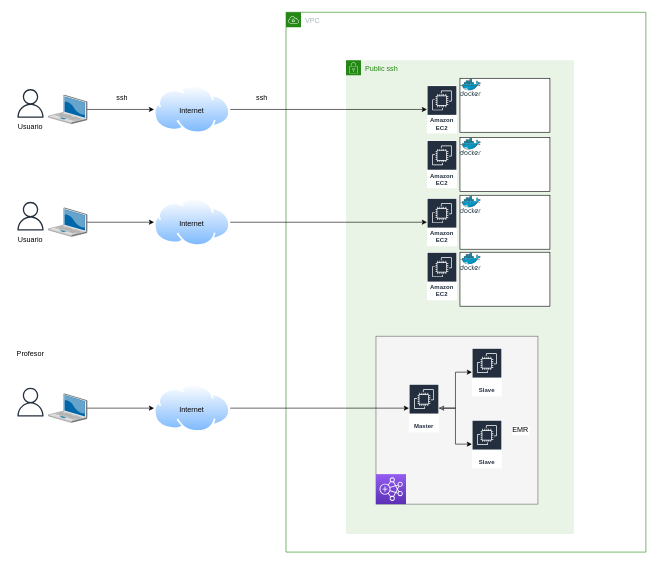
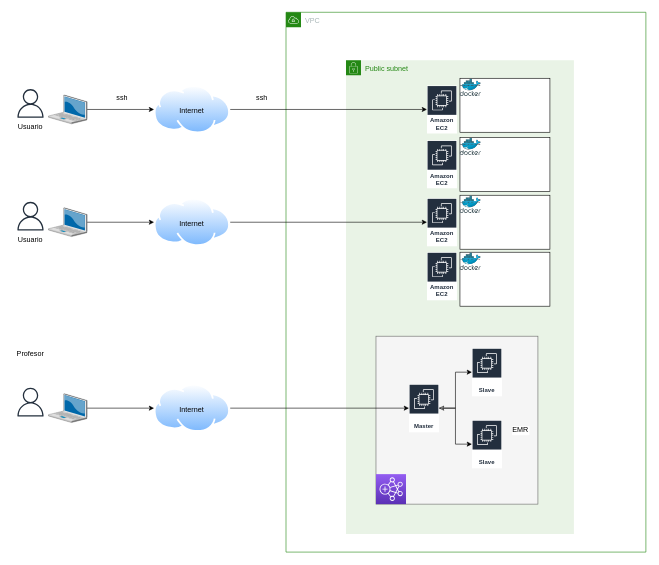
(382, 69) -> (389, 69)
